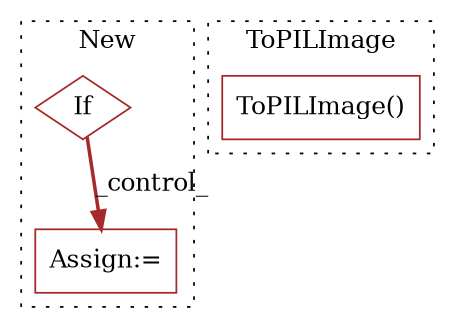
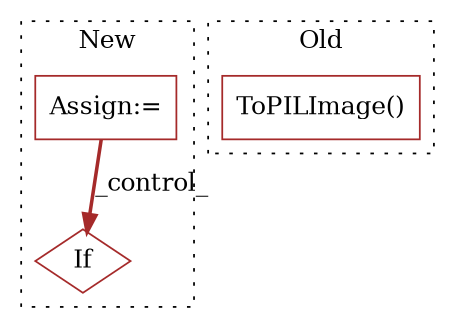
(321, 41) -> (321, 41)
(93, 174) -> (96, 177)
